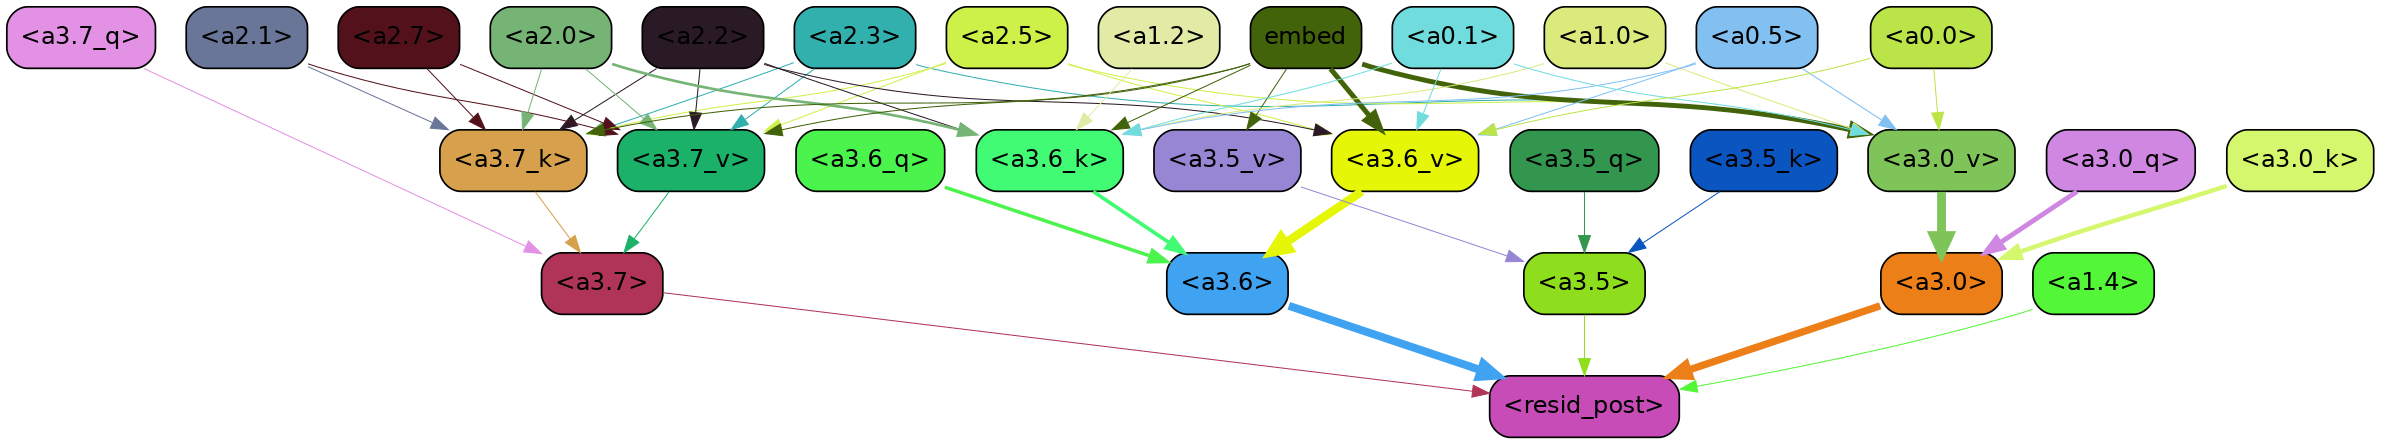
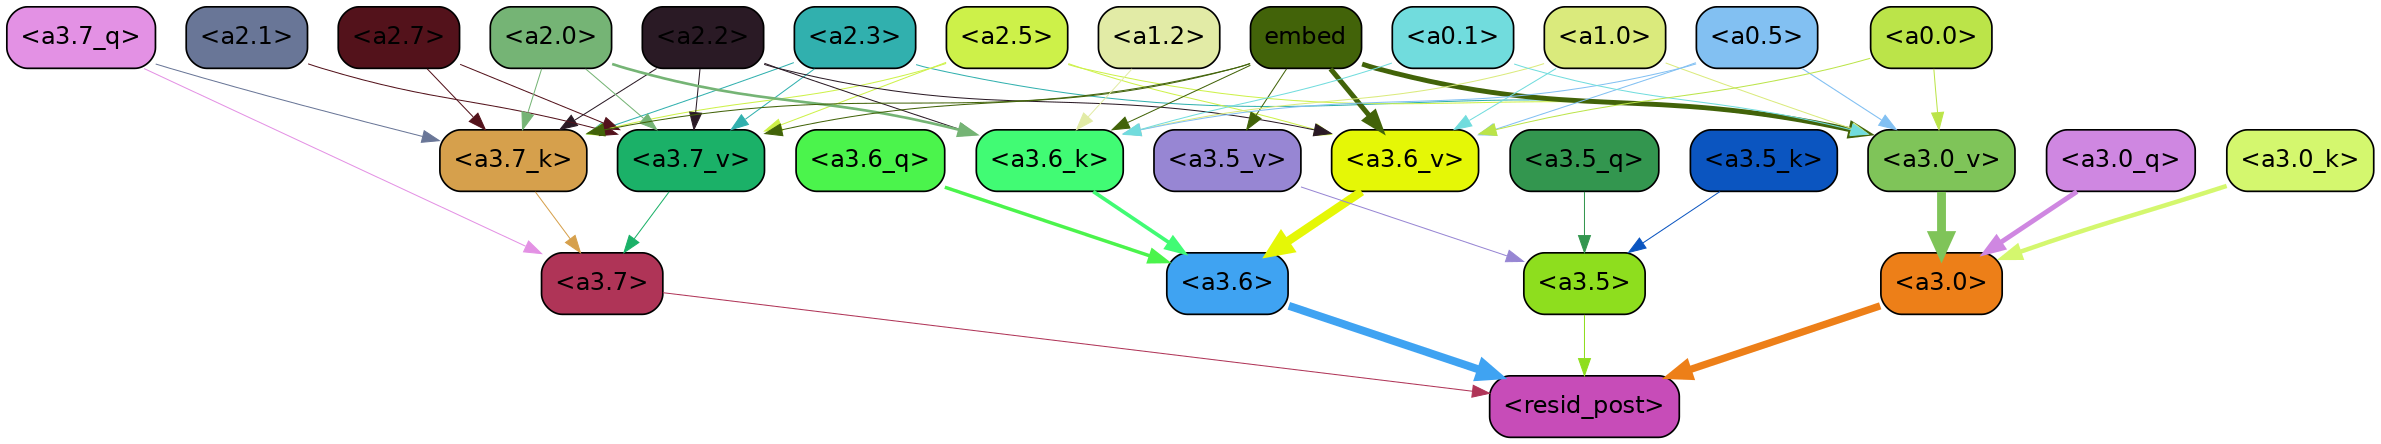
(1432, 91) -> (1530, 84)
(370, 95) -> (289, 102)
(2094, 284) -> none
